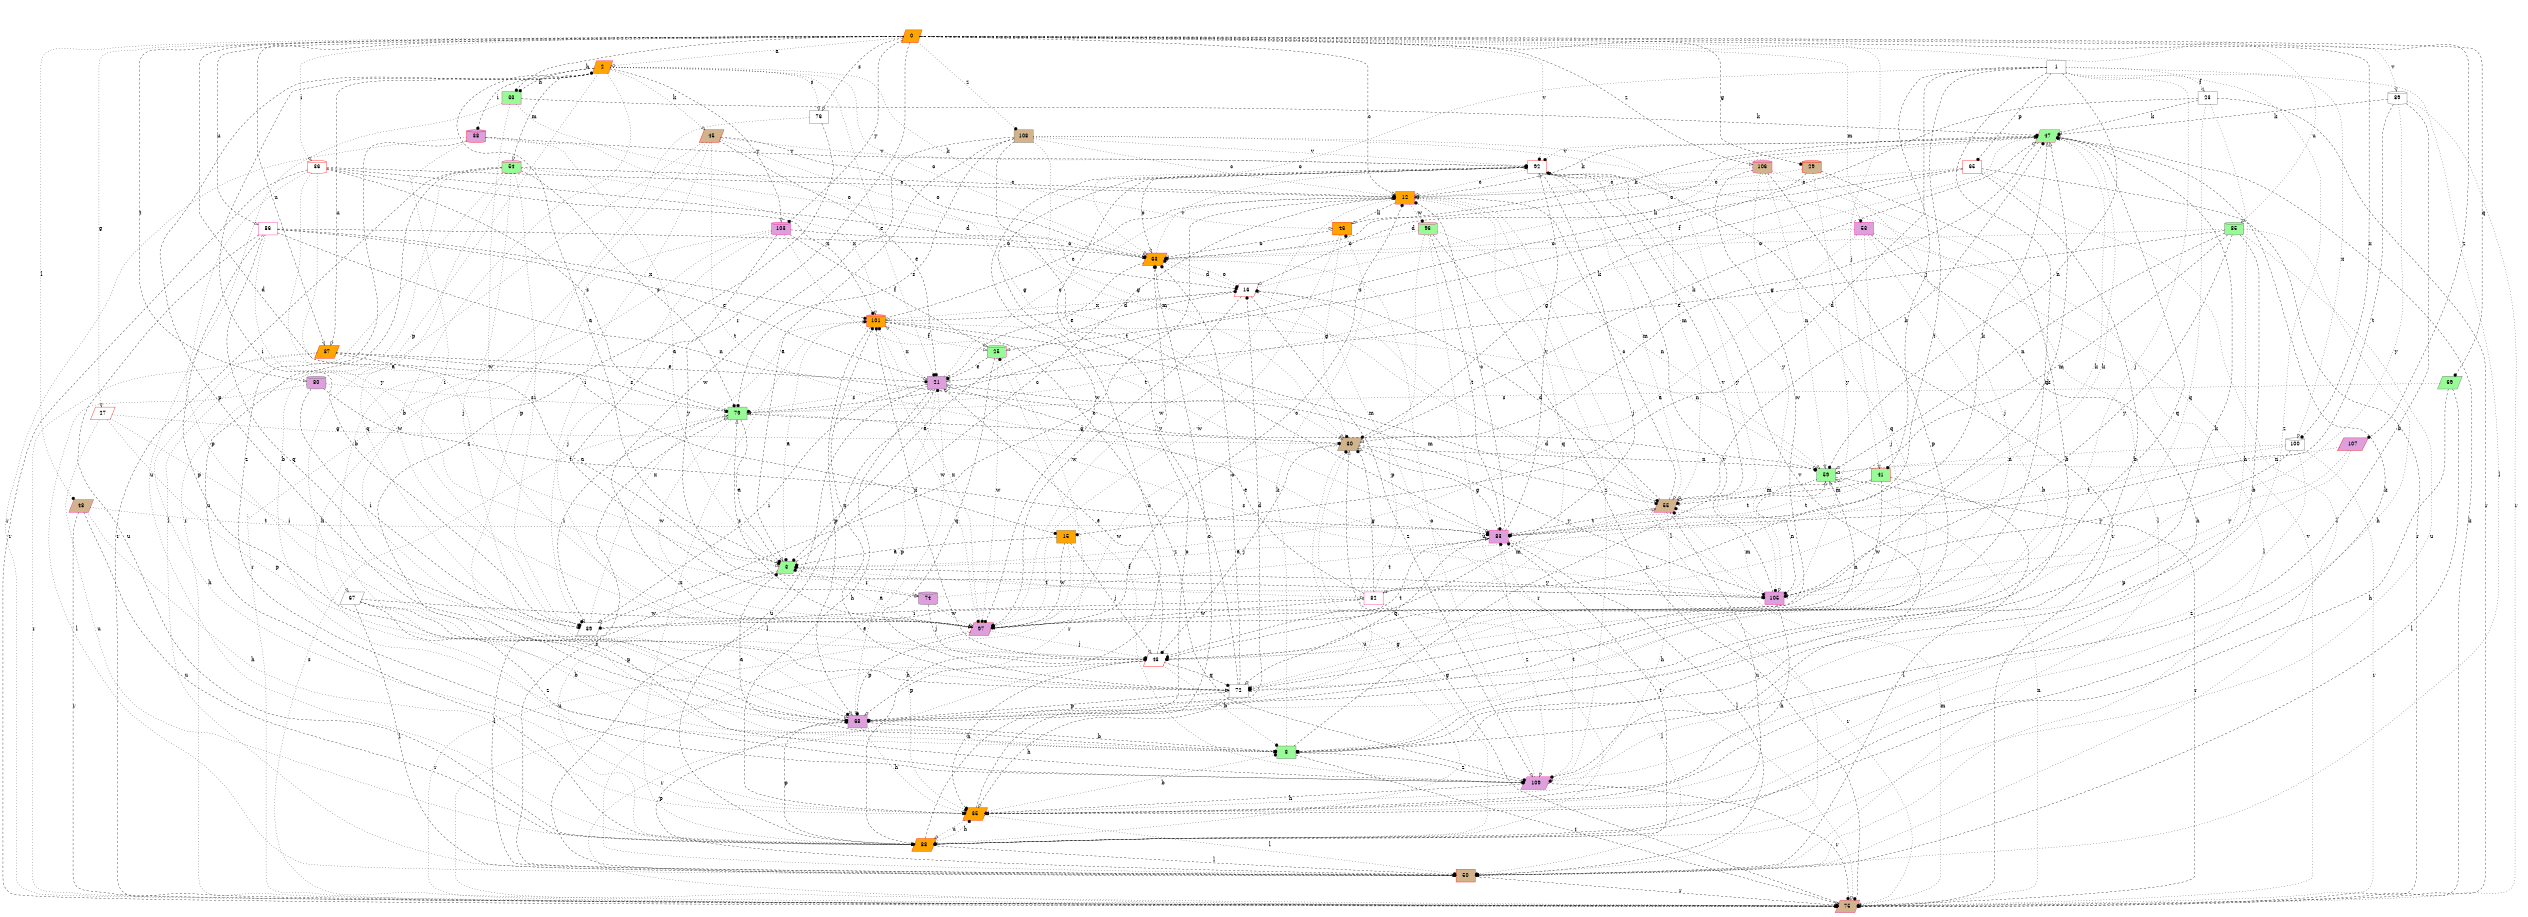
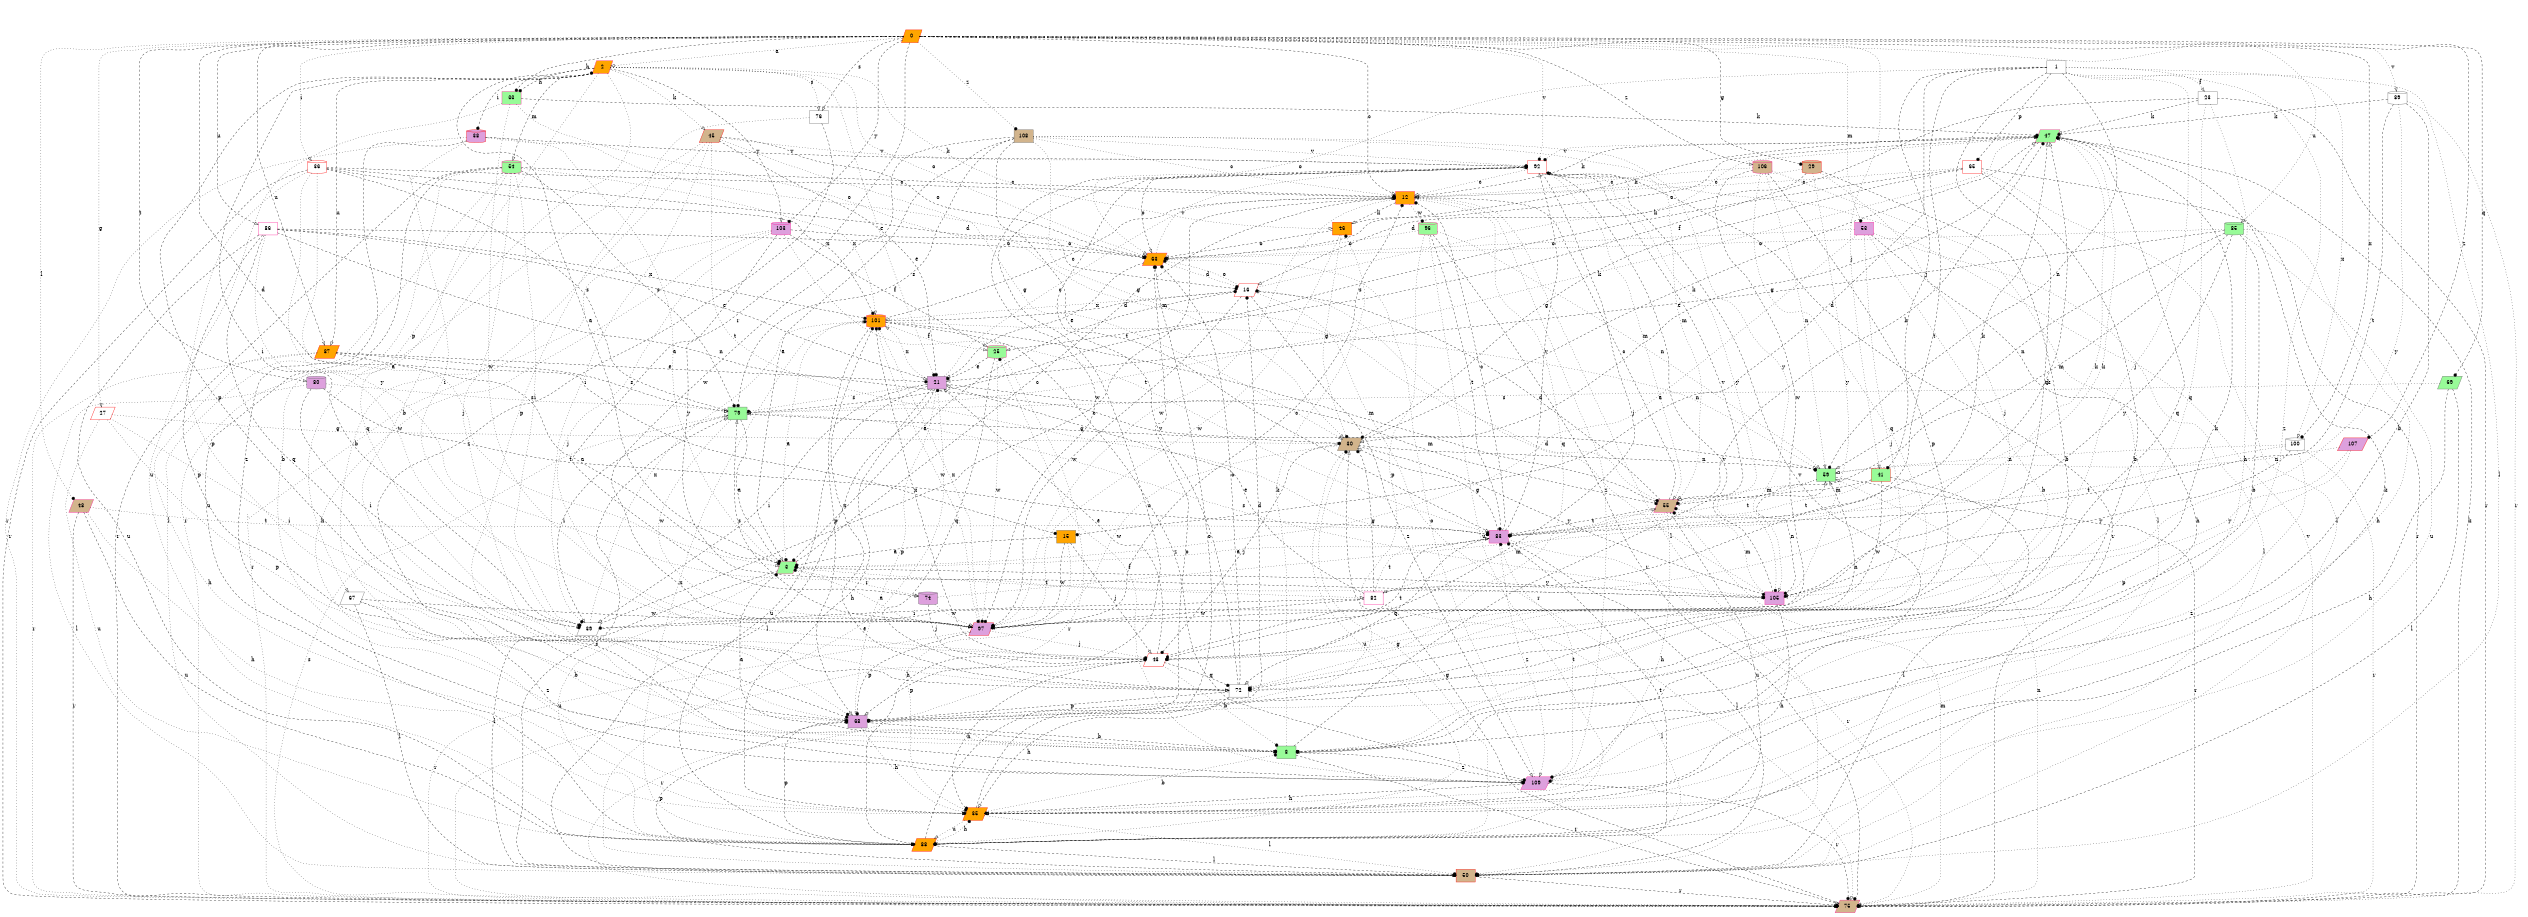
(523, 368) -> (523, 368)
(257, 448) -> (257, 448)
(602, 656) -> none
